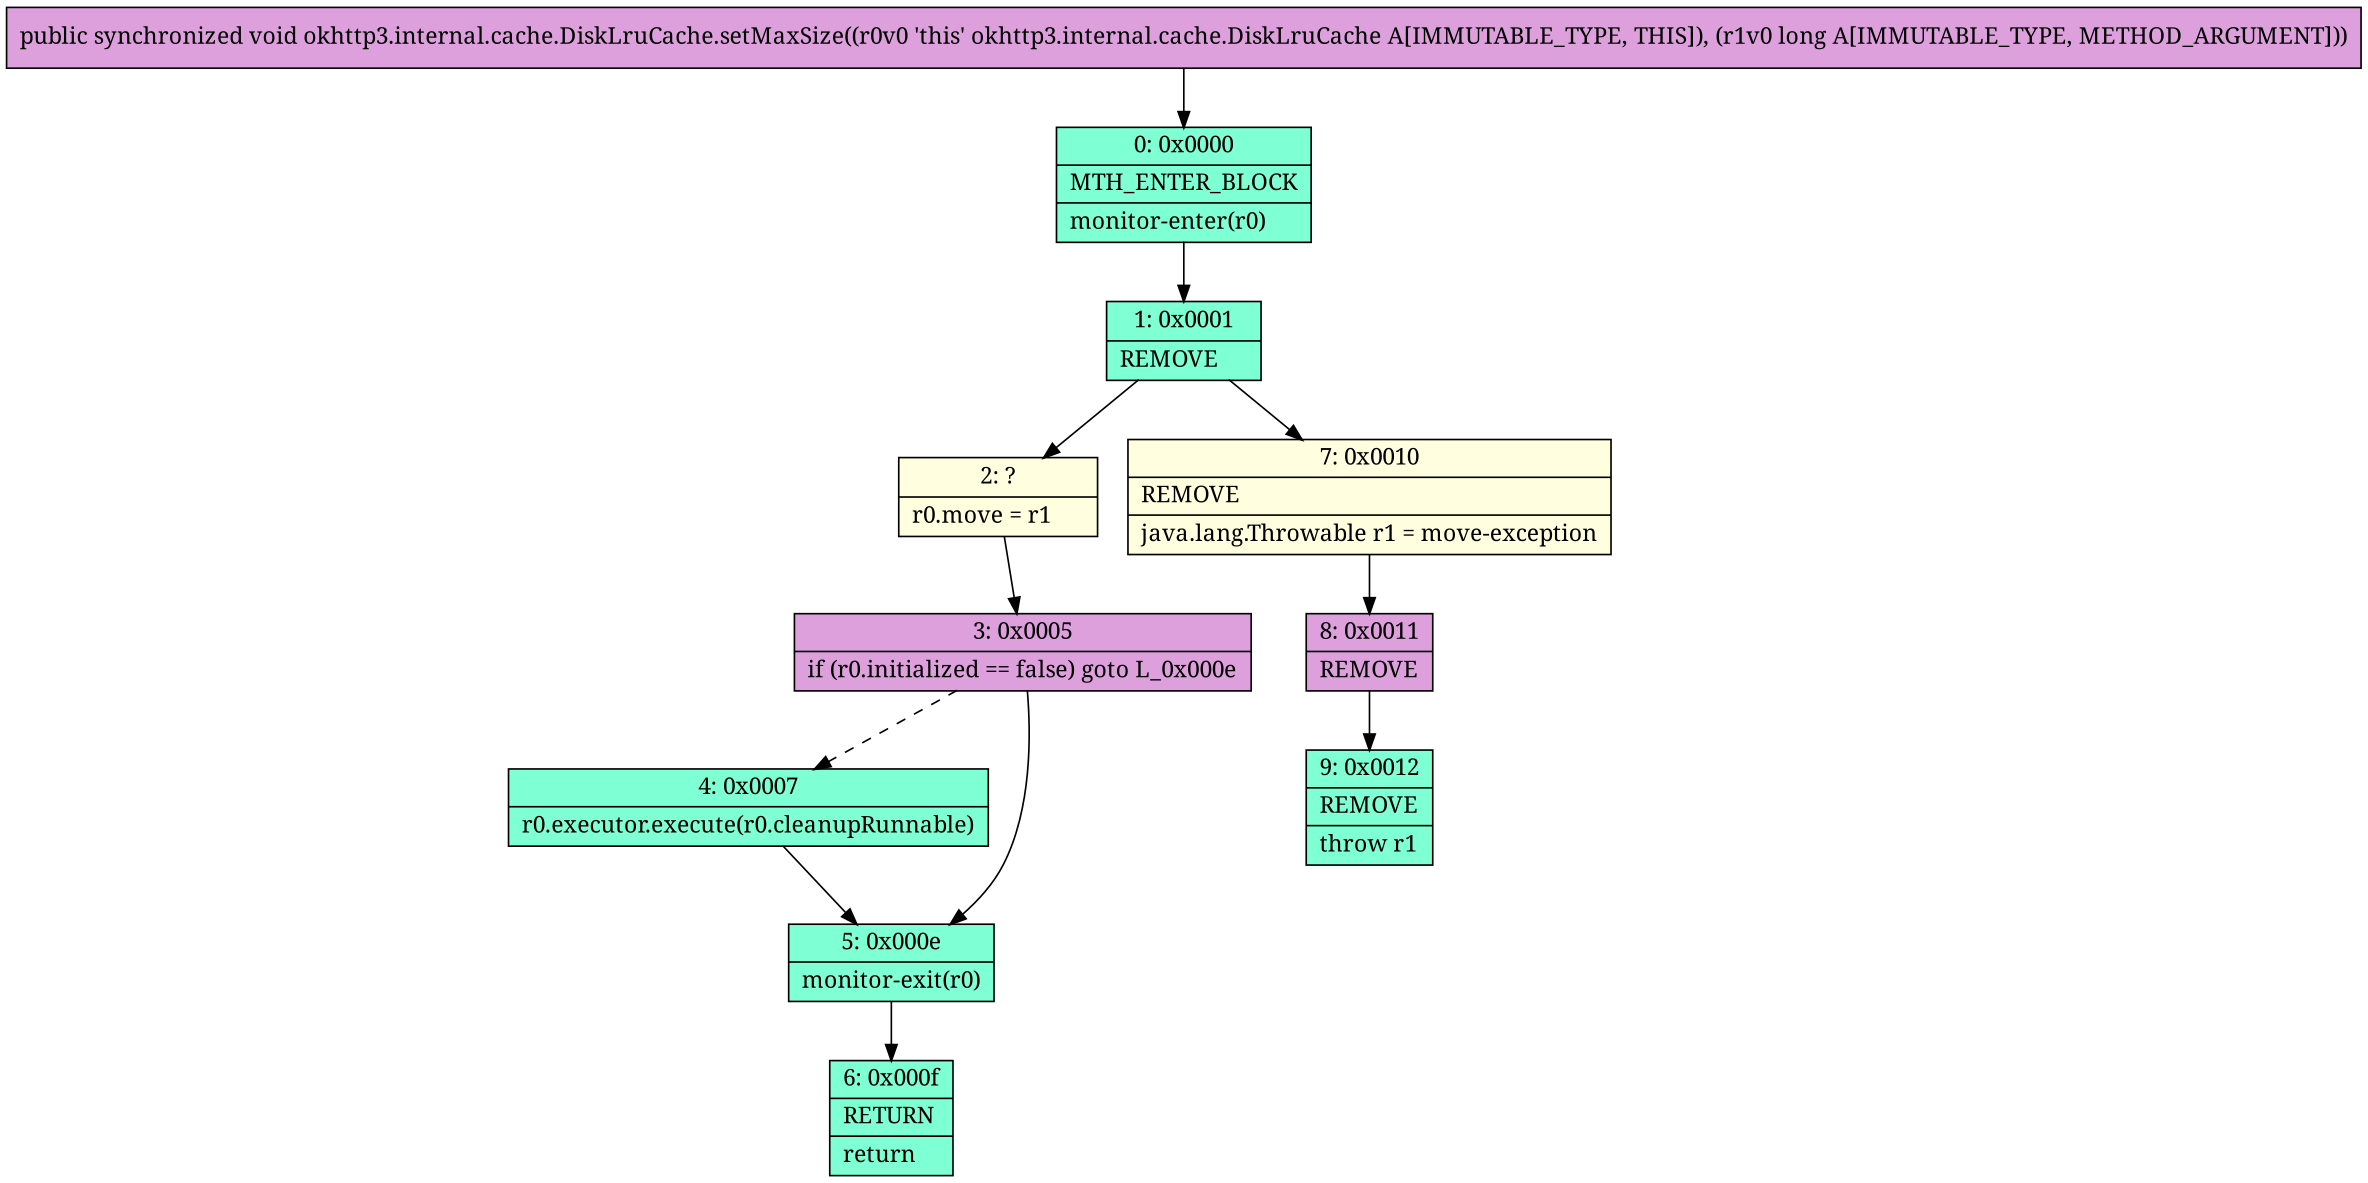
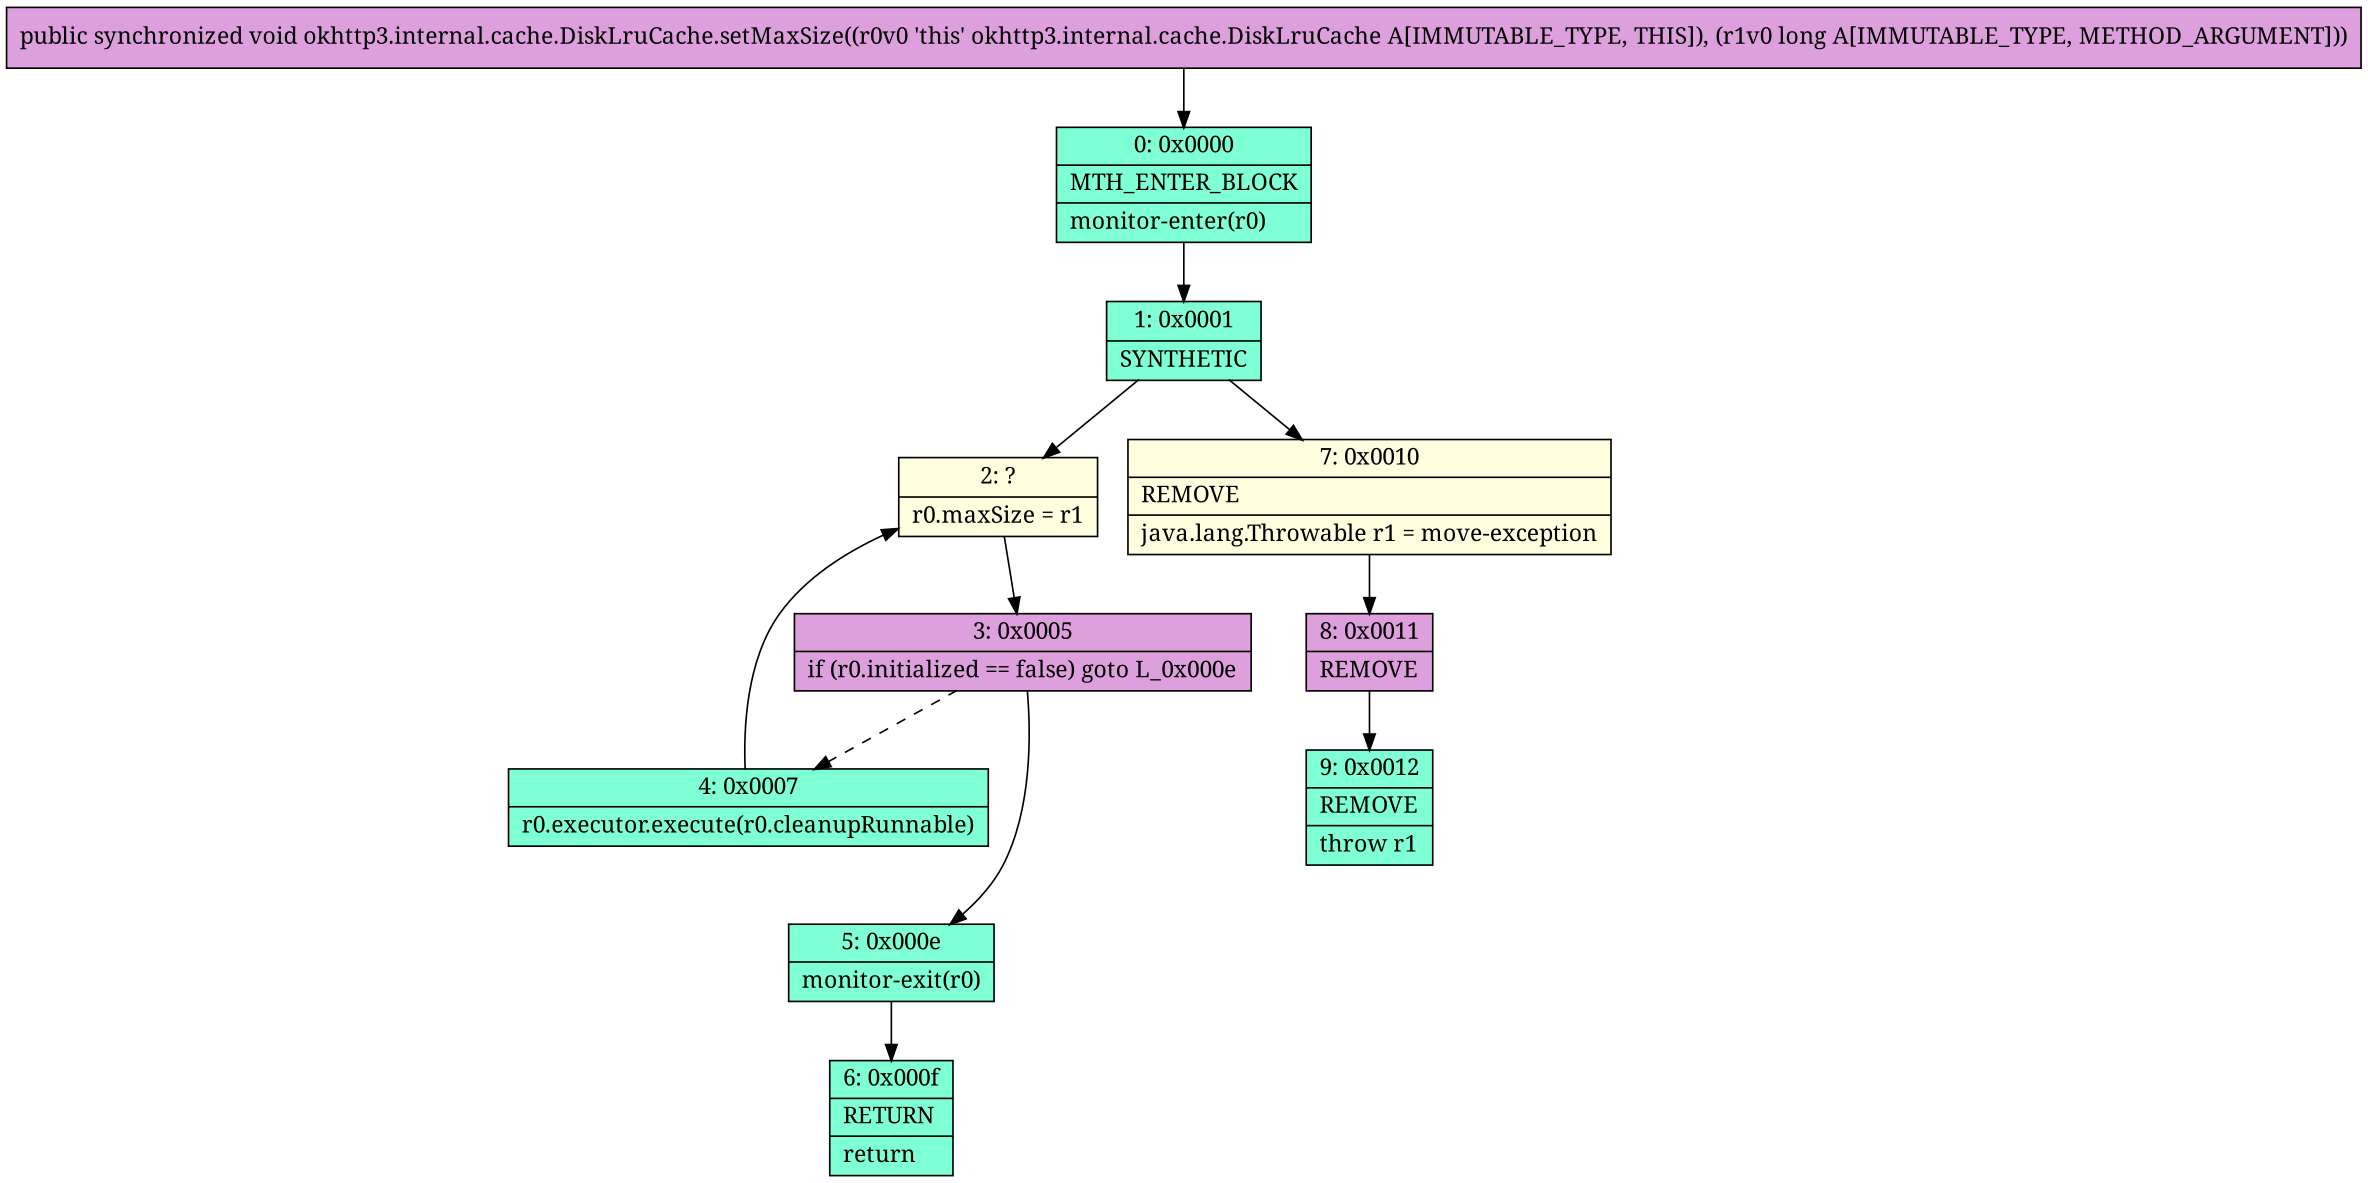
(1170, 360) -> (1184, 360)
(982, 516) -> (998, 516)
(814, 879) -> (772, 627)
